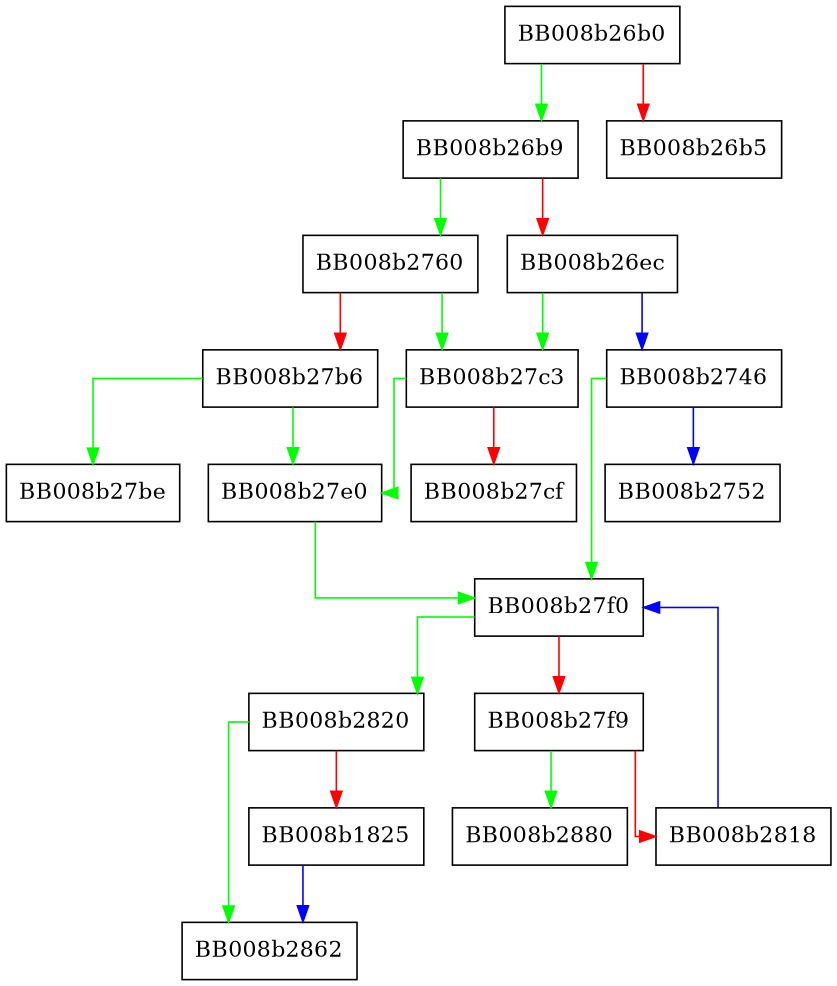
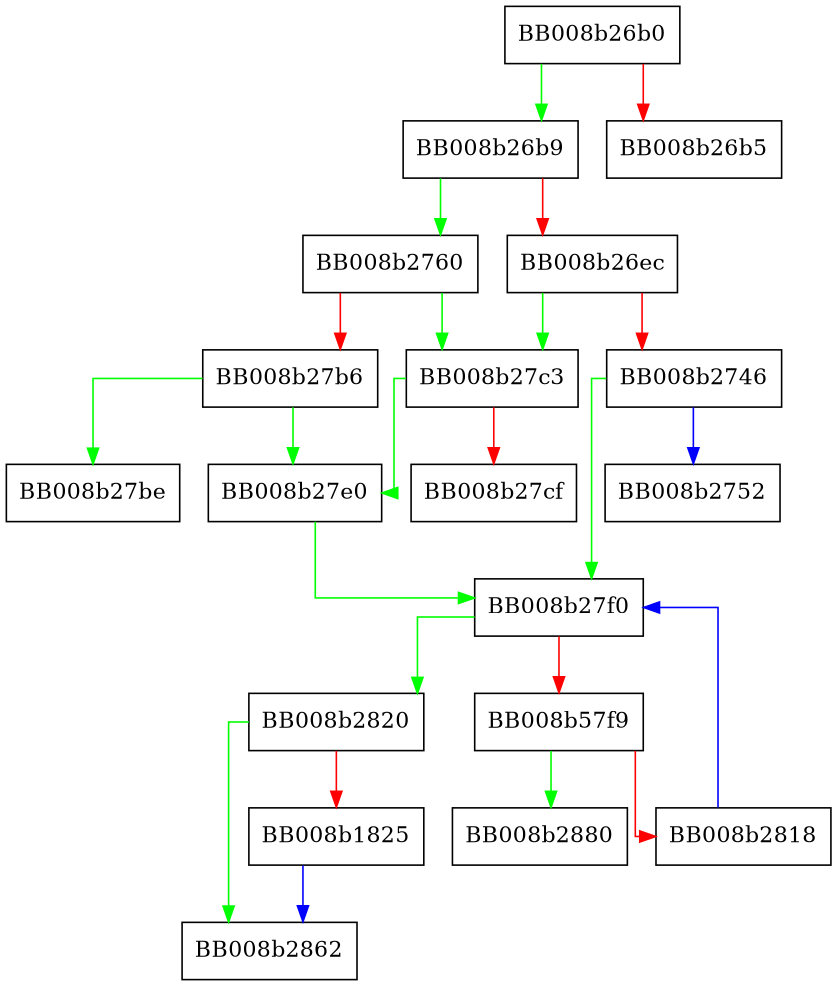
(642, 313) -> (642, 313)
(559, 722) -> (559, 722)
